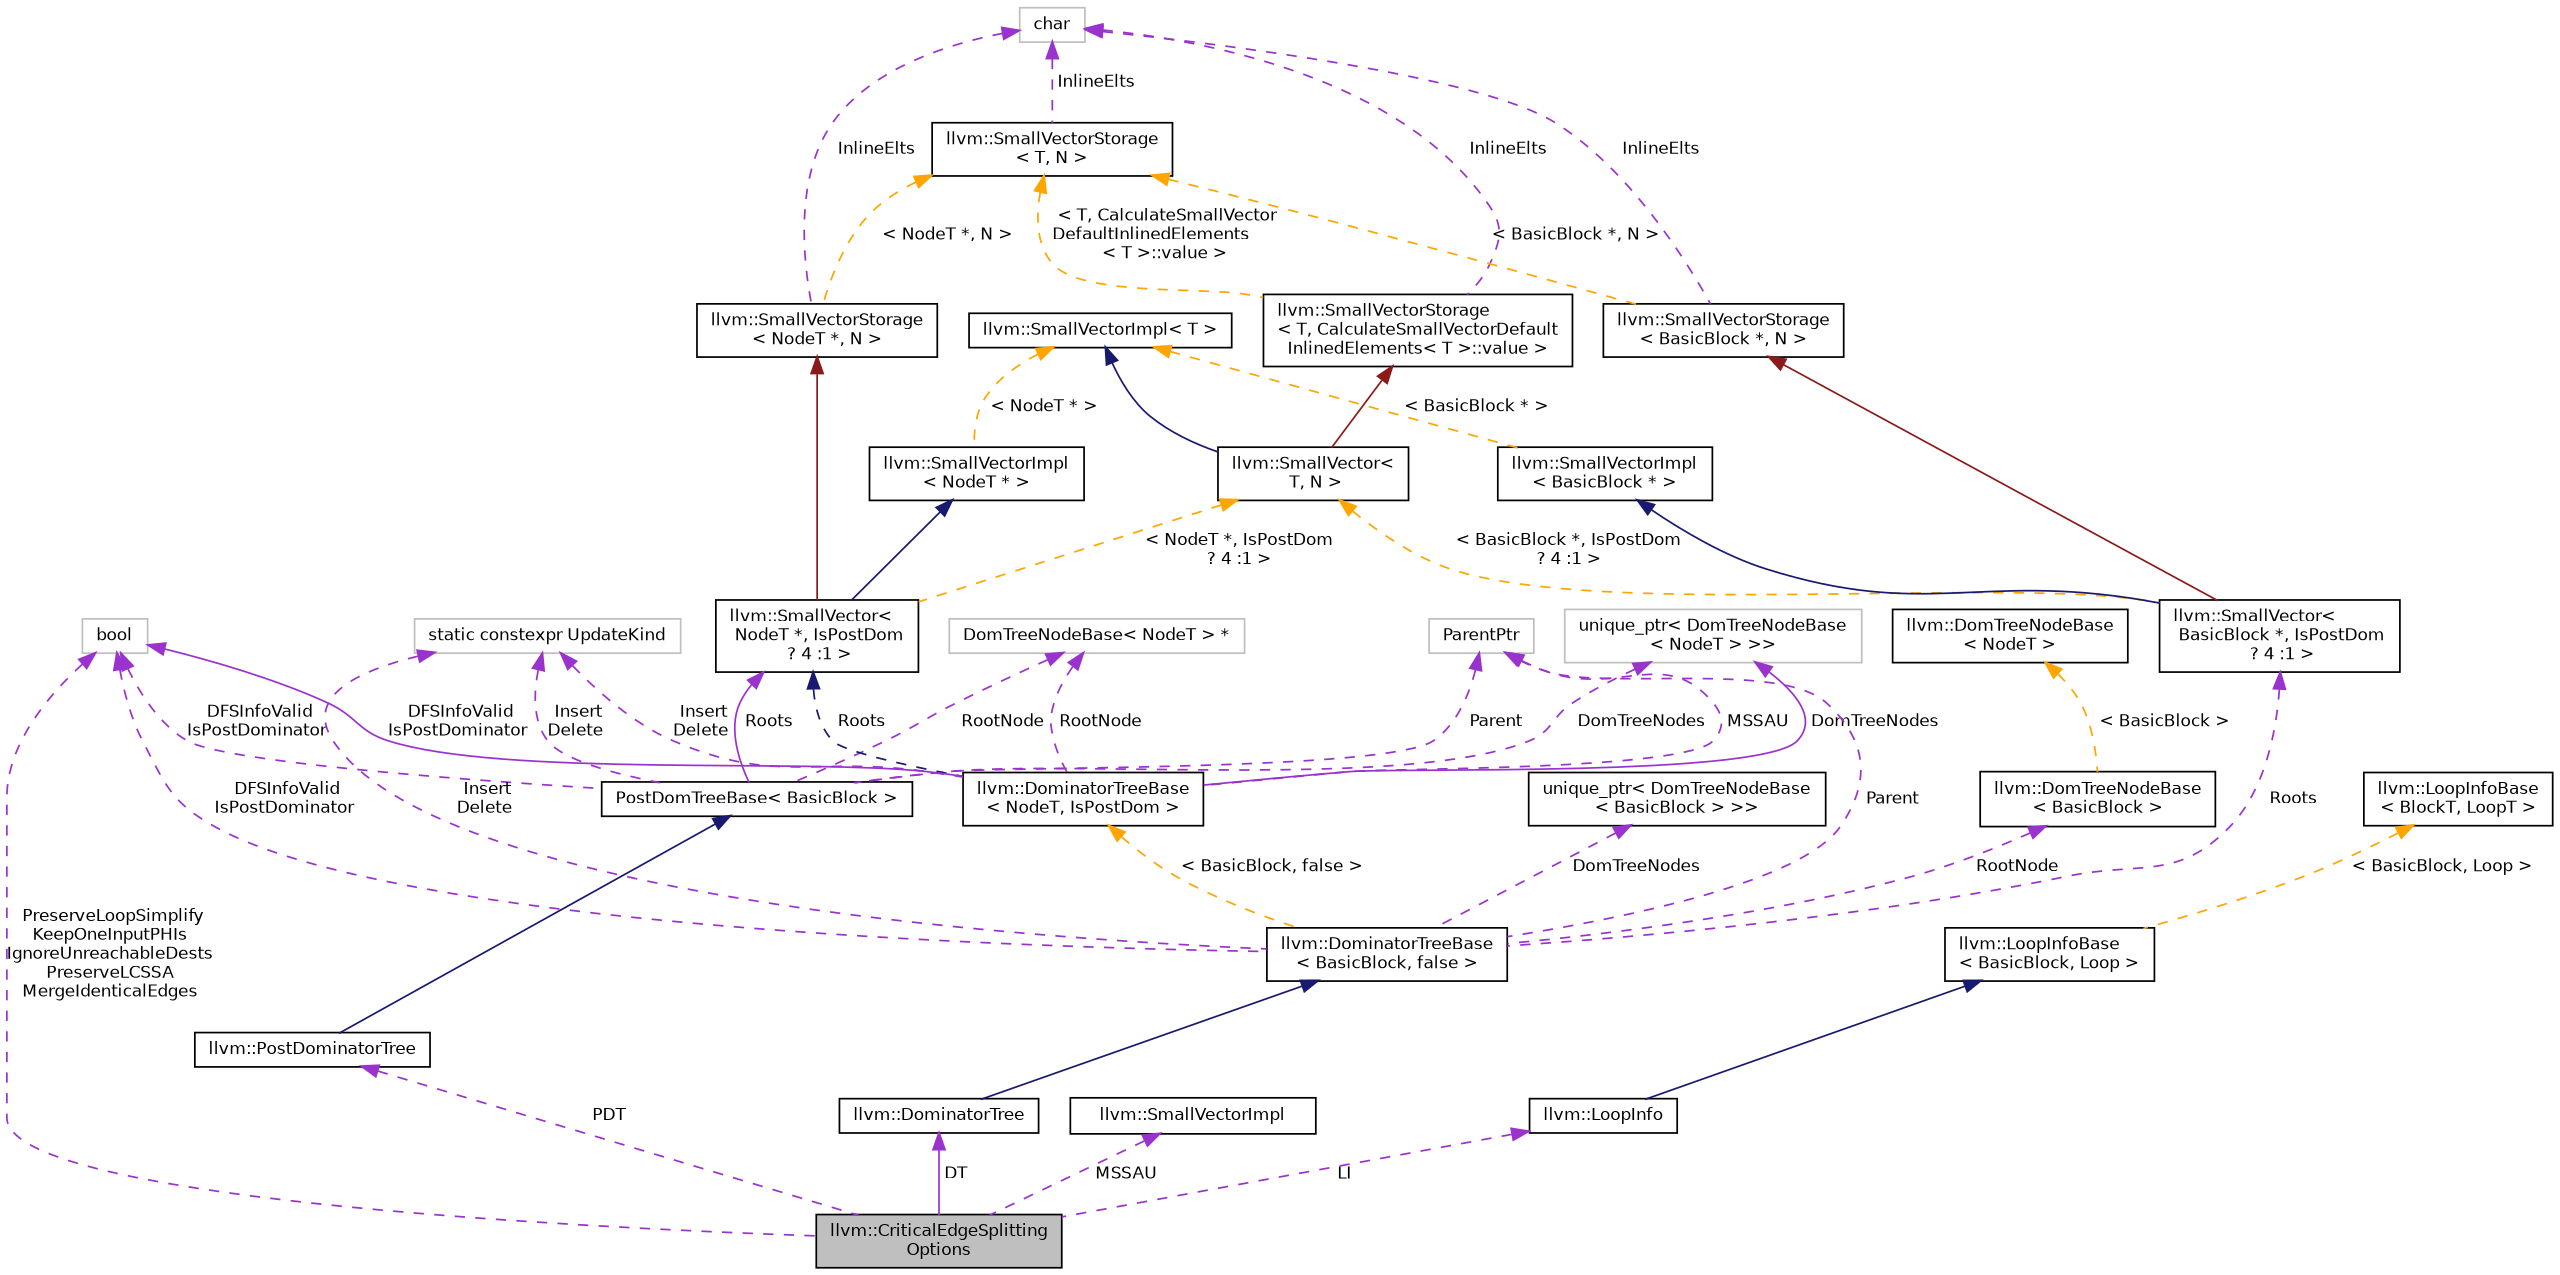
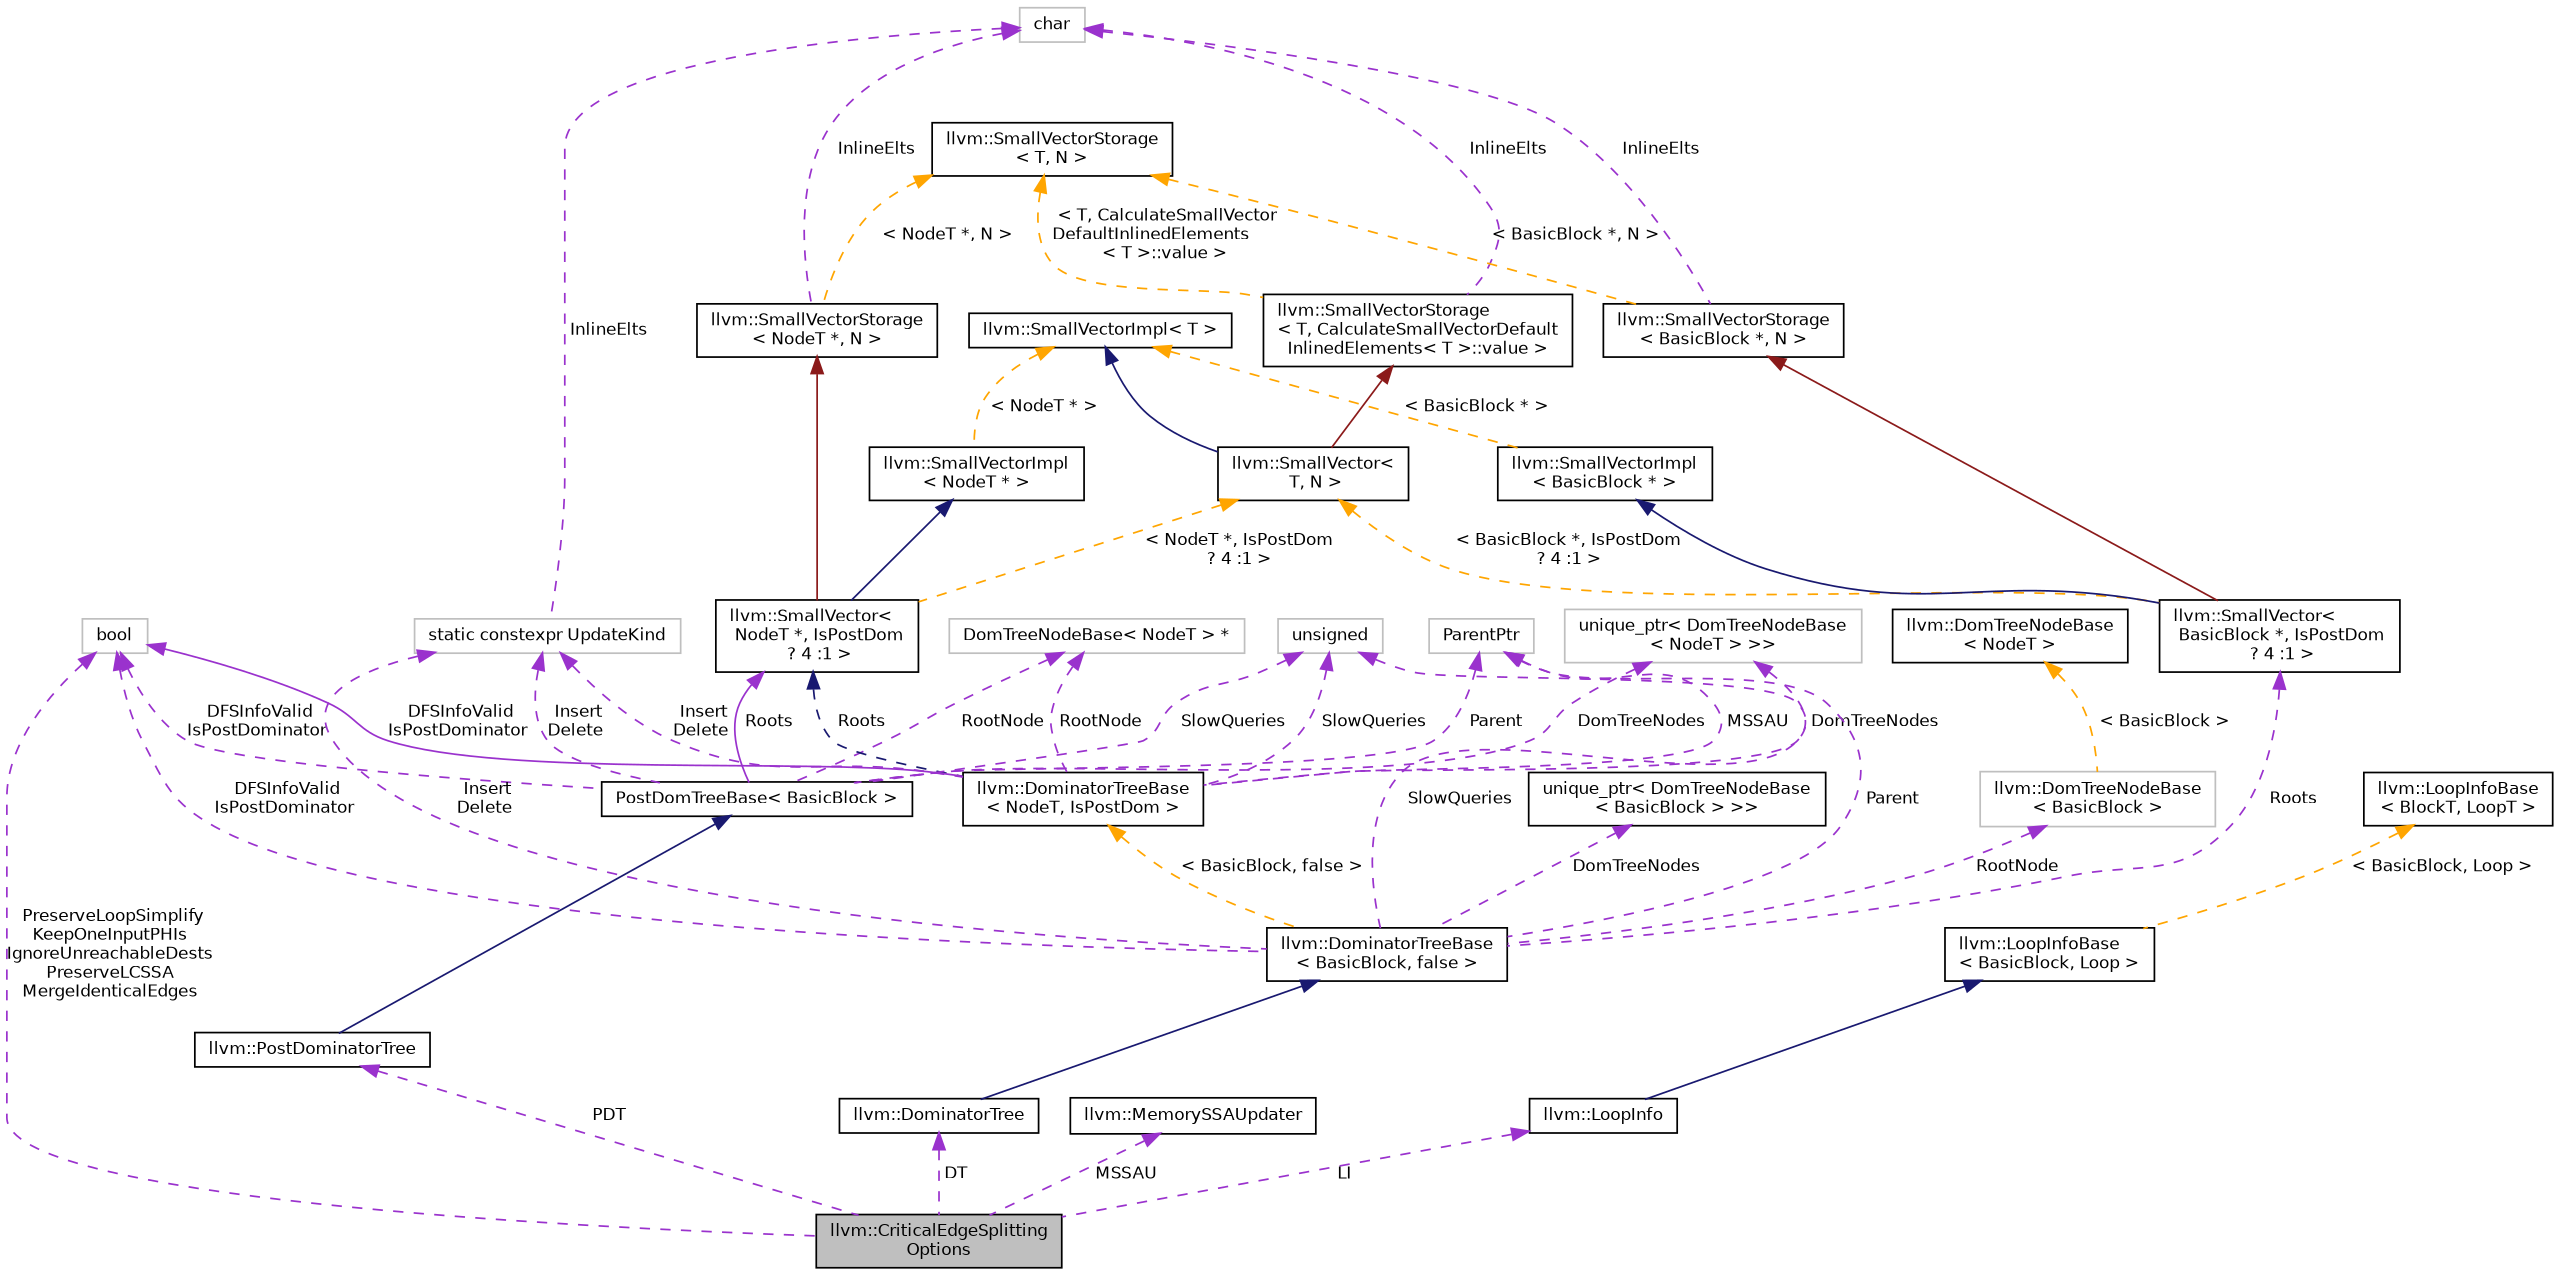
(1052, 91) -> (565, 148)
none -> (1330, 636)
(1680, 763) -> (1544, 769)
(2098, 799) -> (2098, 799)
(1193, 1116) -> (1193, 1116)
(939, 1183) -> (939, 1183)
